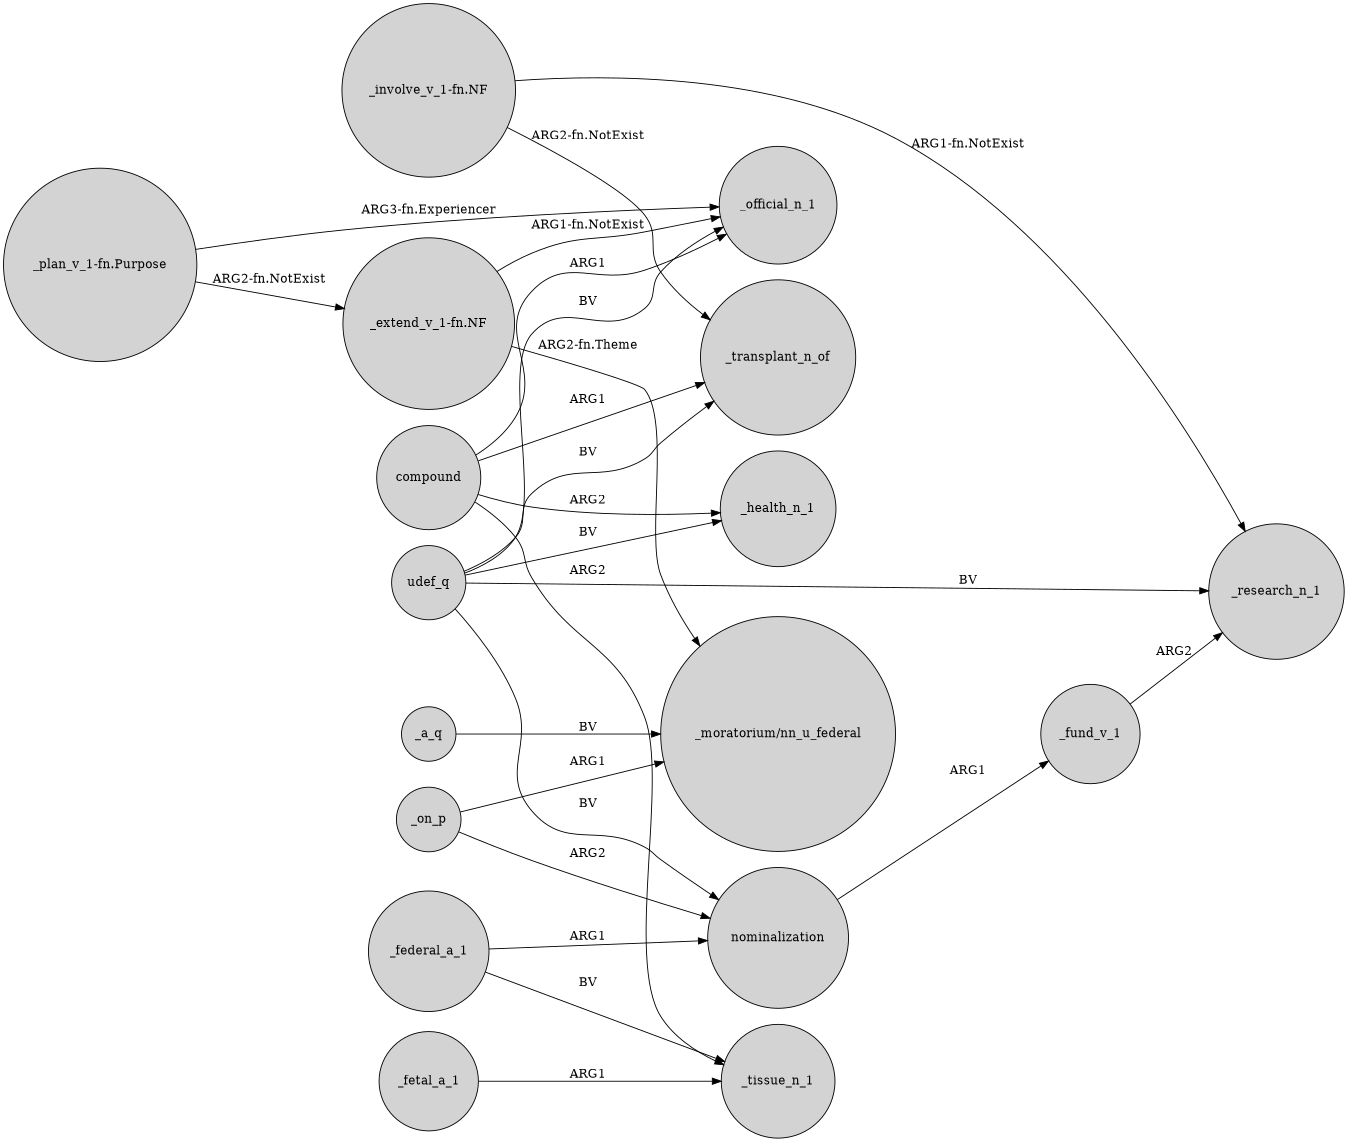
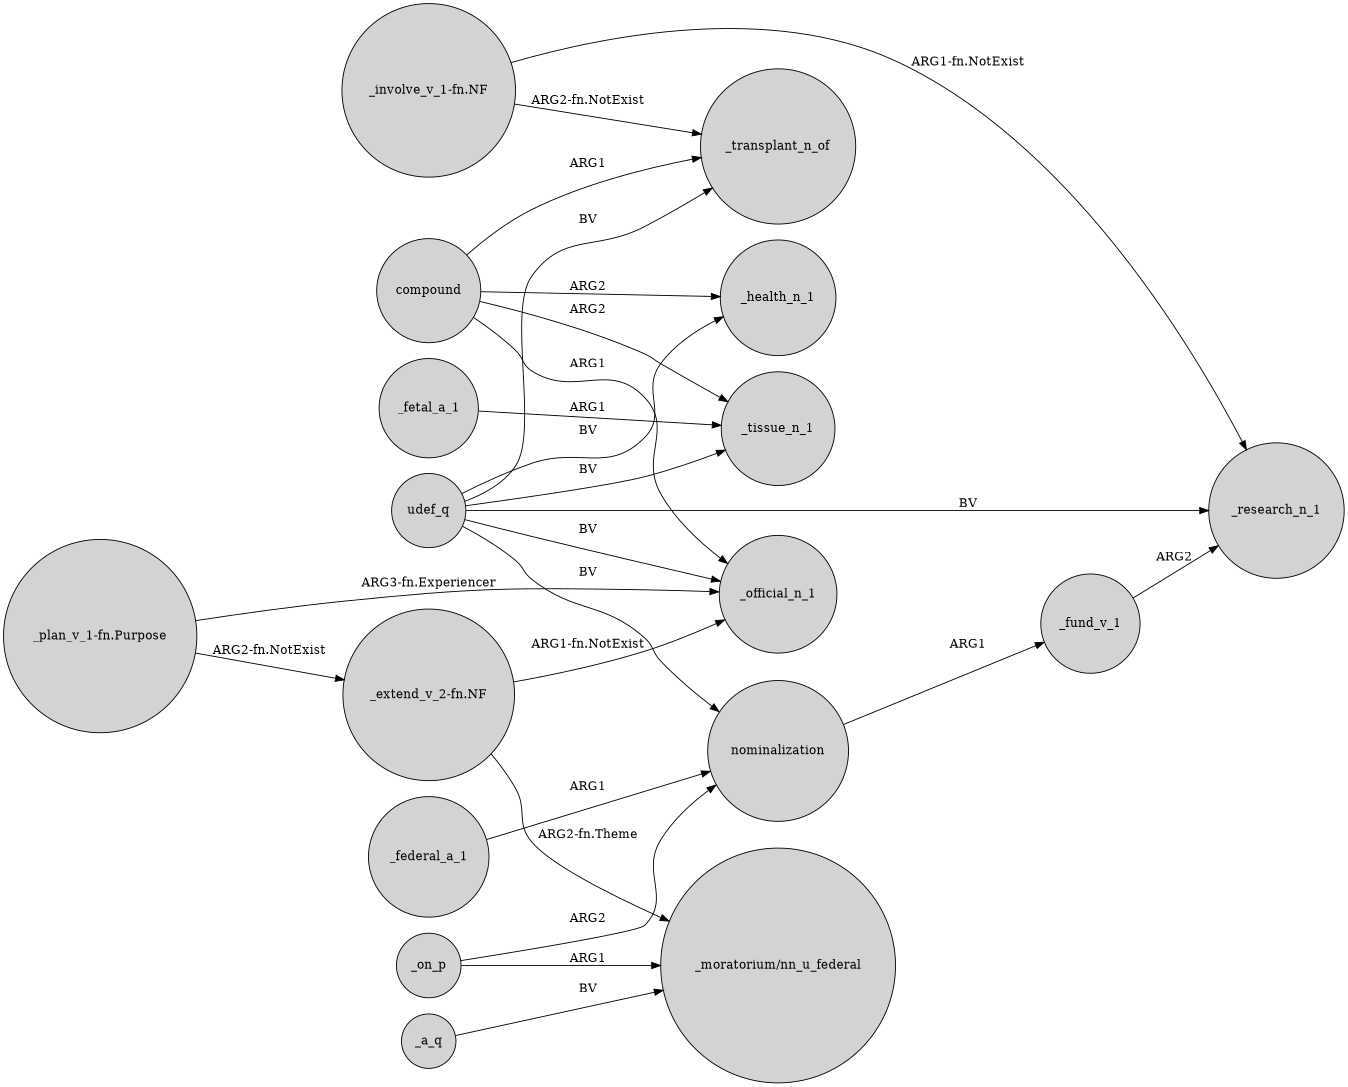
(429, 324) -> (429, 695)
(601, 1015) -> (593, 487)
